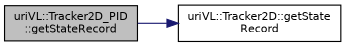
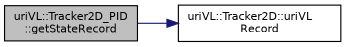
(260, 23) -> (260, 23)
